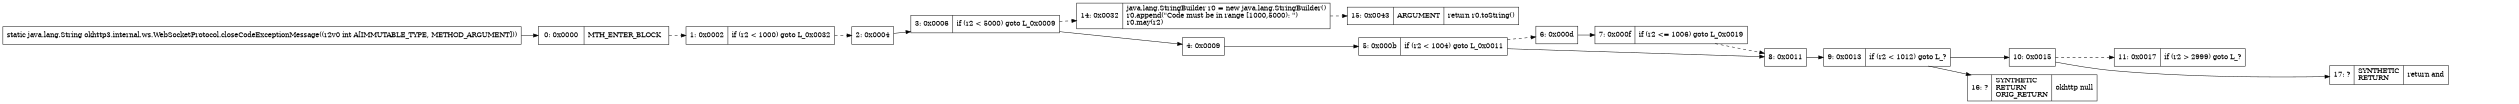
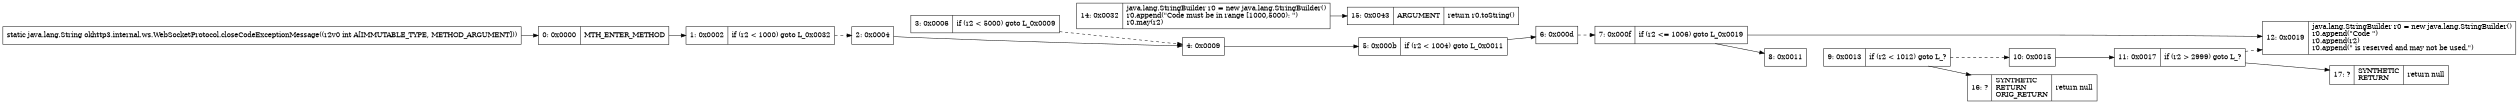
(1336, 16) -> (1336, 16)
(1066, 21) -> none
(900, 33) -> (1036, 42)
(625, 35) -> (625, 35)
(675, 35) -> (675, 35)
(1584, 35) -> (1584, 35)
(1118, 38) -> (1118, 38)
(1519, 38) -> (1519, 38)
none -> (2389, 38)
(1737, 48) -> (1737, 48)
(1633, 53) -> none
(1813, 57) -> none
(1977, 57) -> (1977, 57)
(2082, 57) -> (2082, 57)
(2190, 75) -> (2285, 66)
(2426, 75) -> (2426, 75)
(2074, 88) -> (2074, 88)
